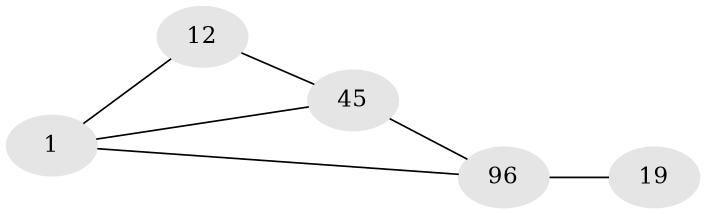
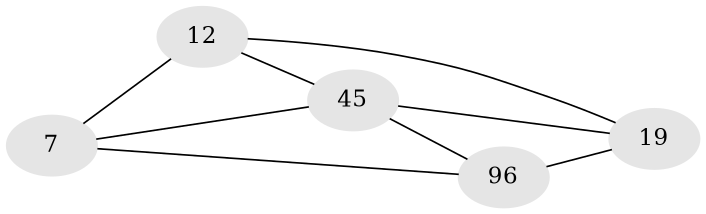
none -> (436, 63)
none -> (504, 120)
(52, 146) -> (52, 146)
